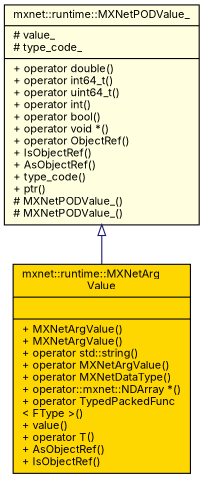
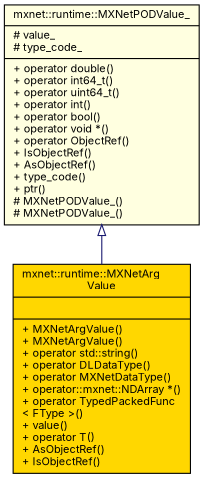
(96, 366) -> (86, 366)
